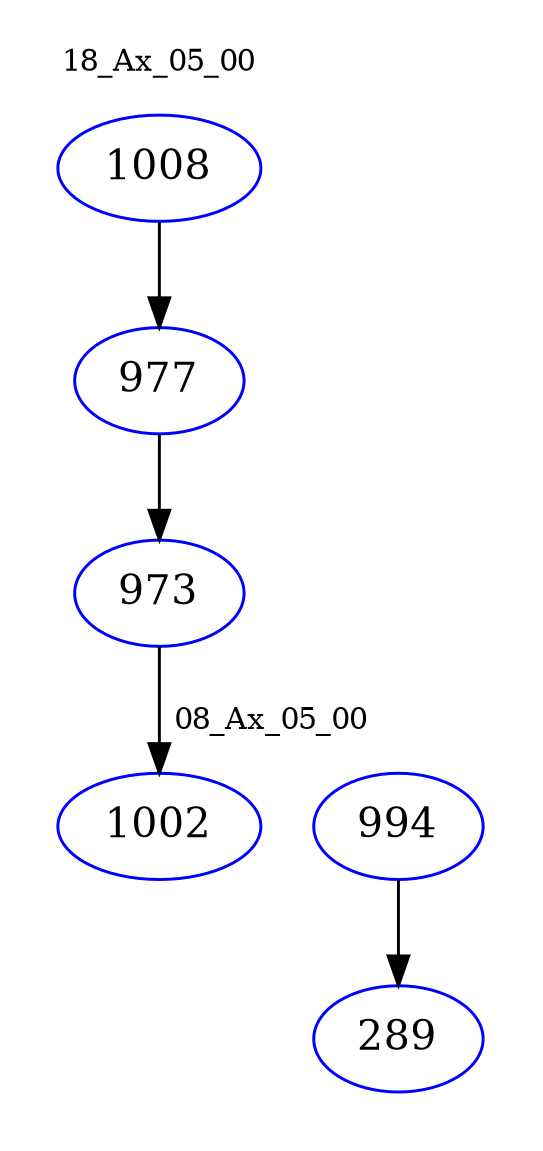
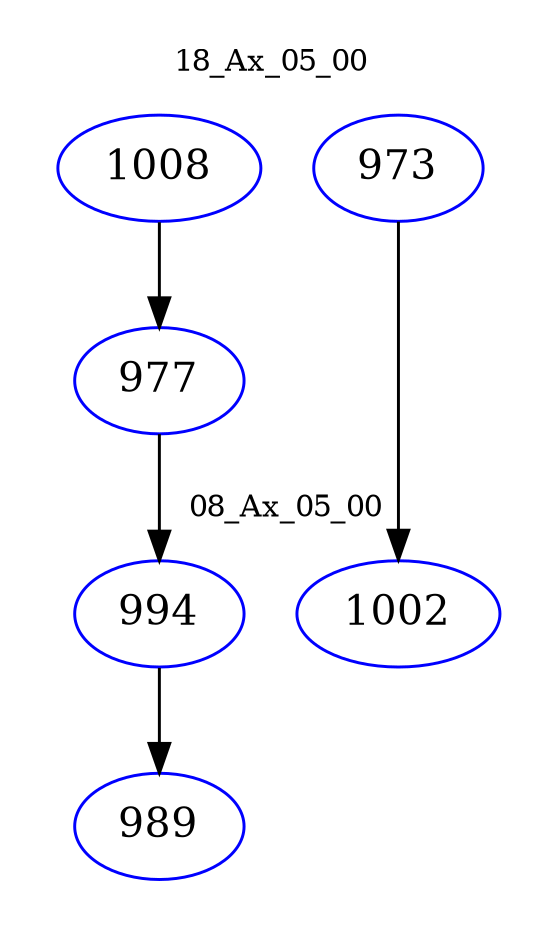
(159, 473) -> (159, 499)
(398, 1039) -> (159, 826)
